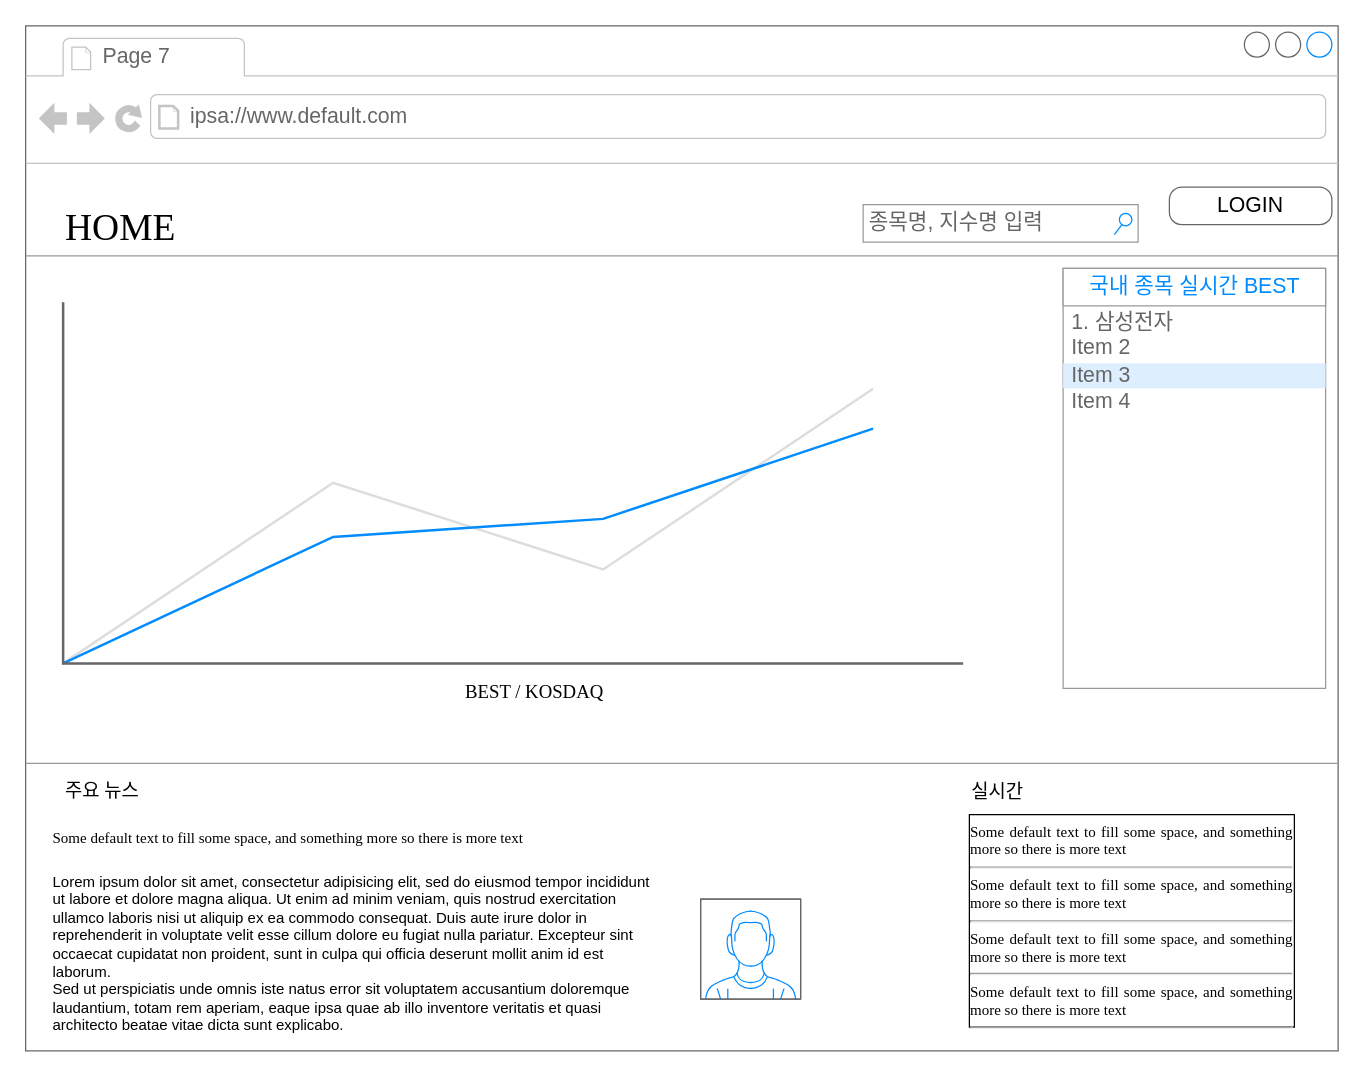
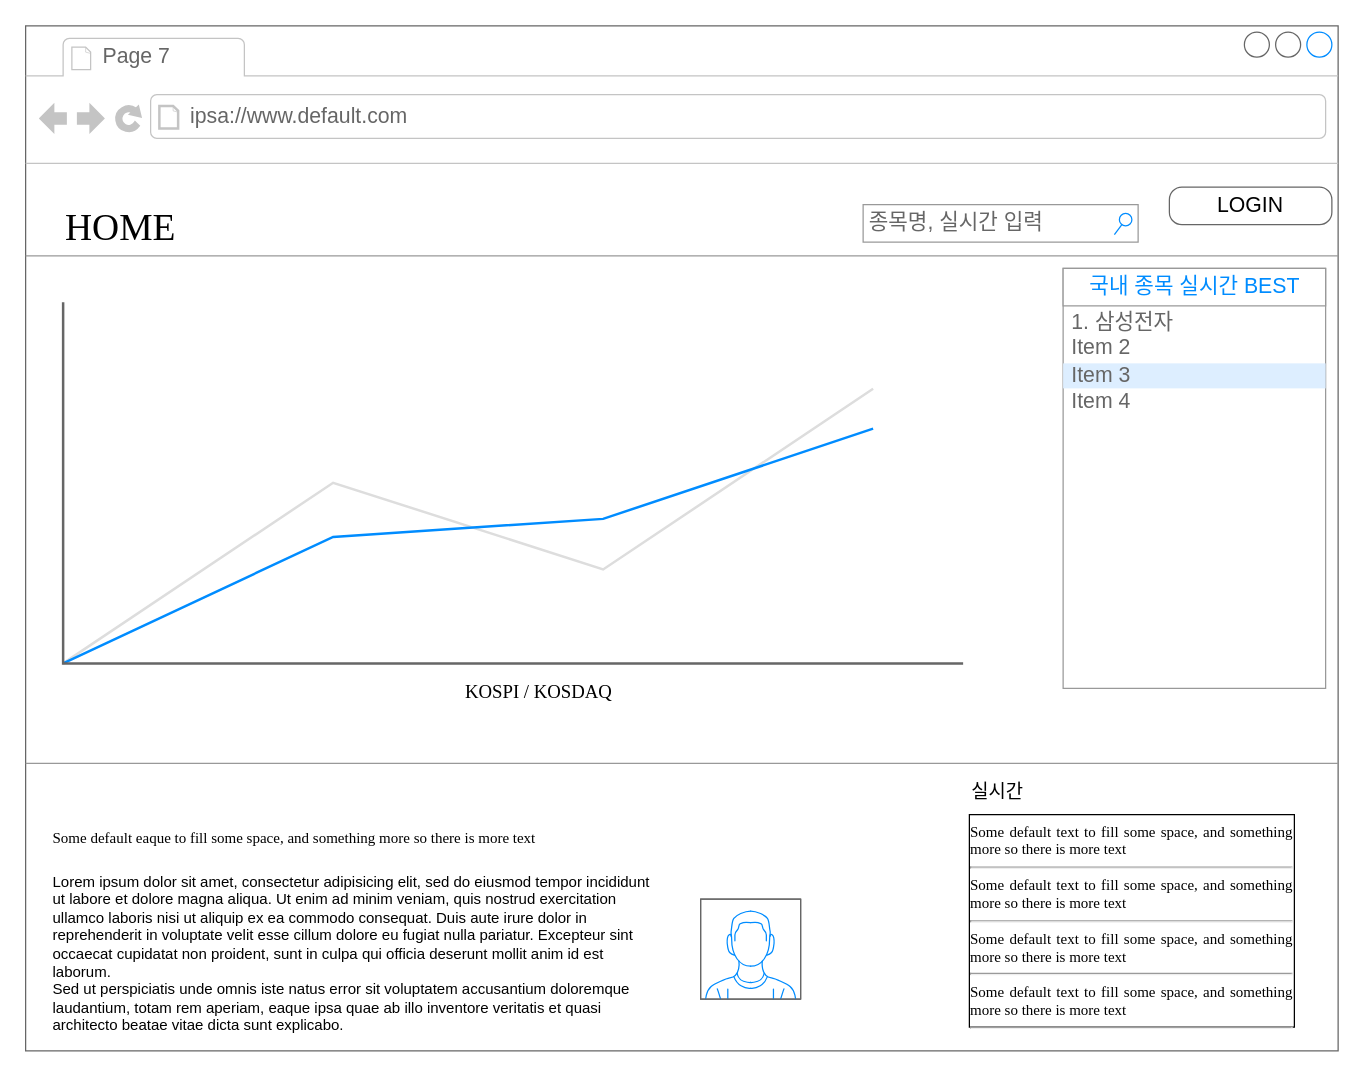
(964, 223) -> (964, 223)
(529, 692) -> (534, 692)
(169, 794) -> none
(342, 838) -> (346, 847)
